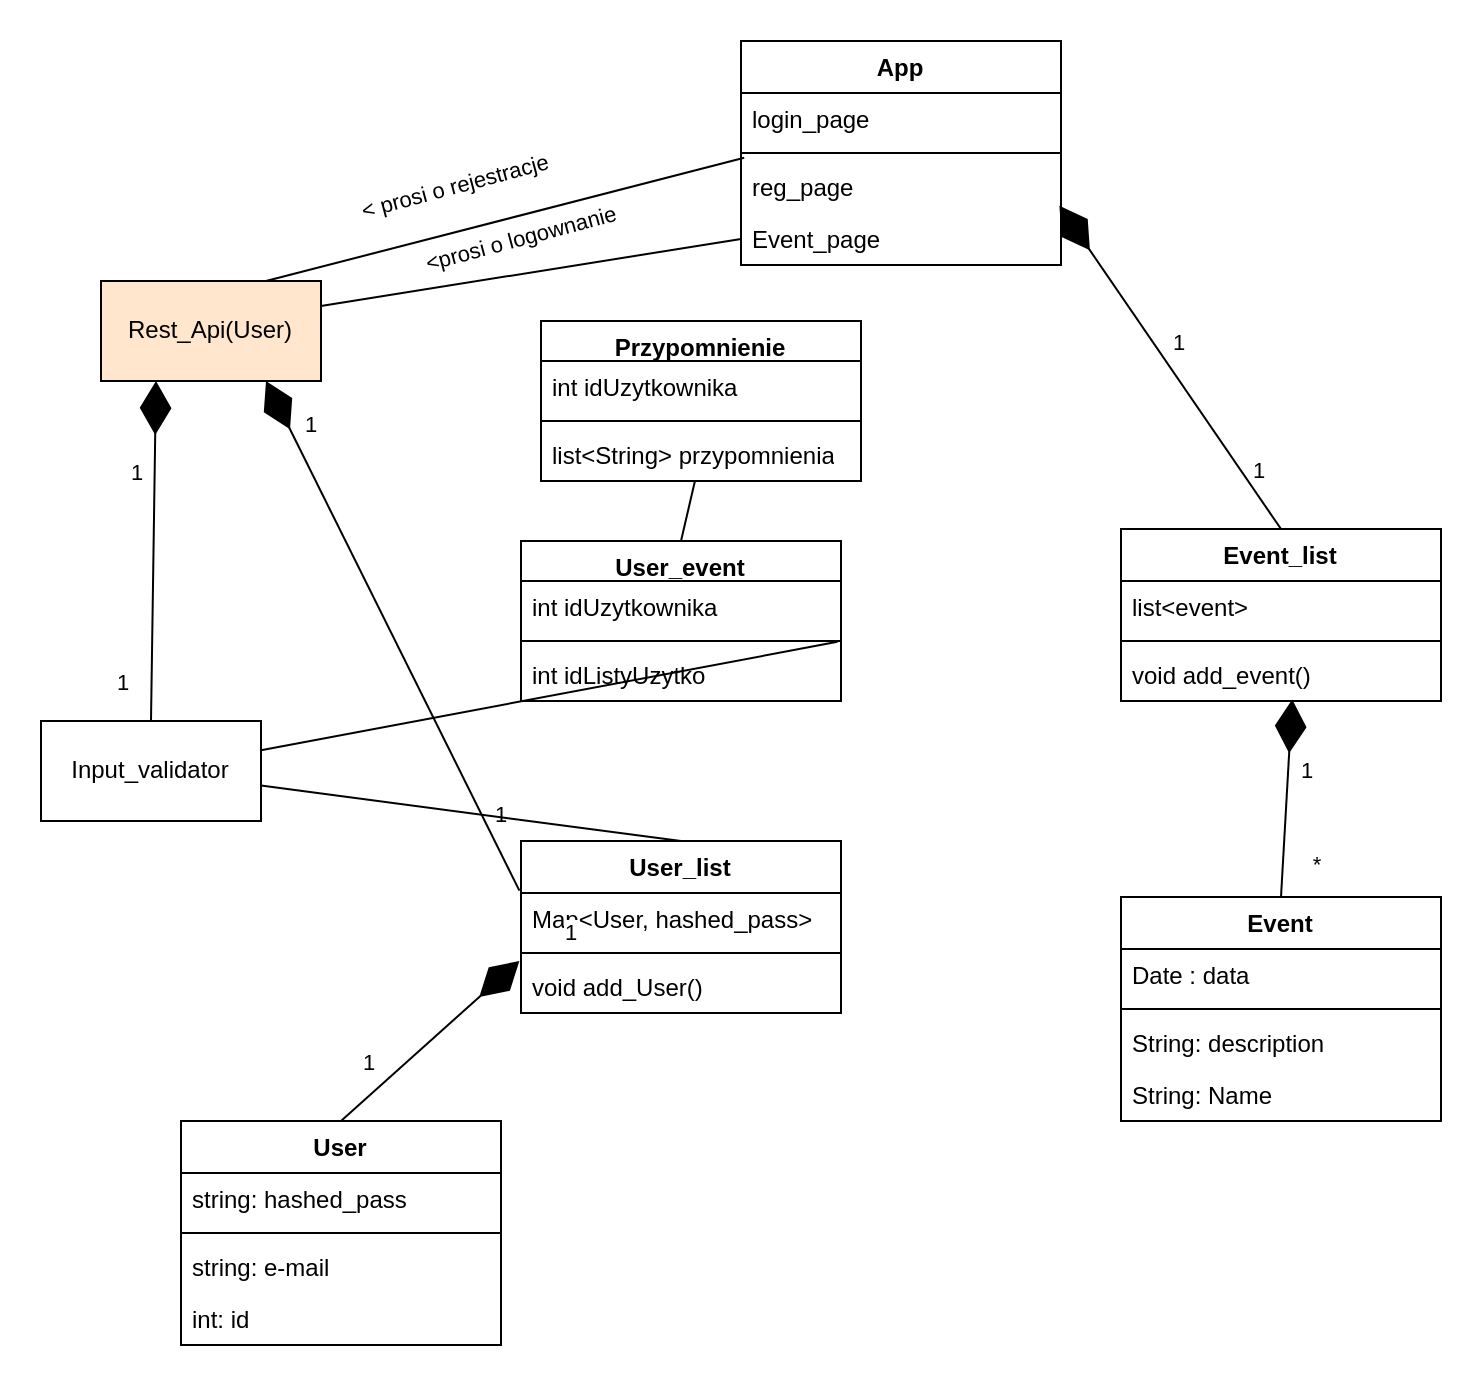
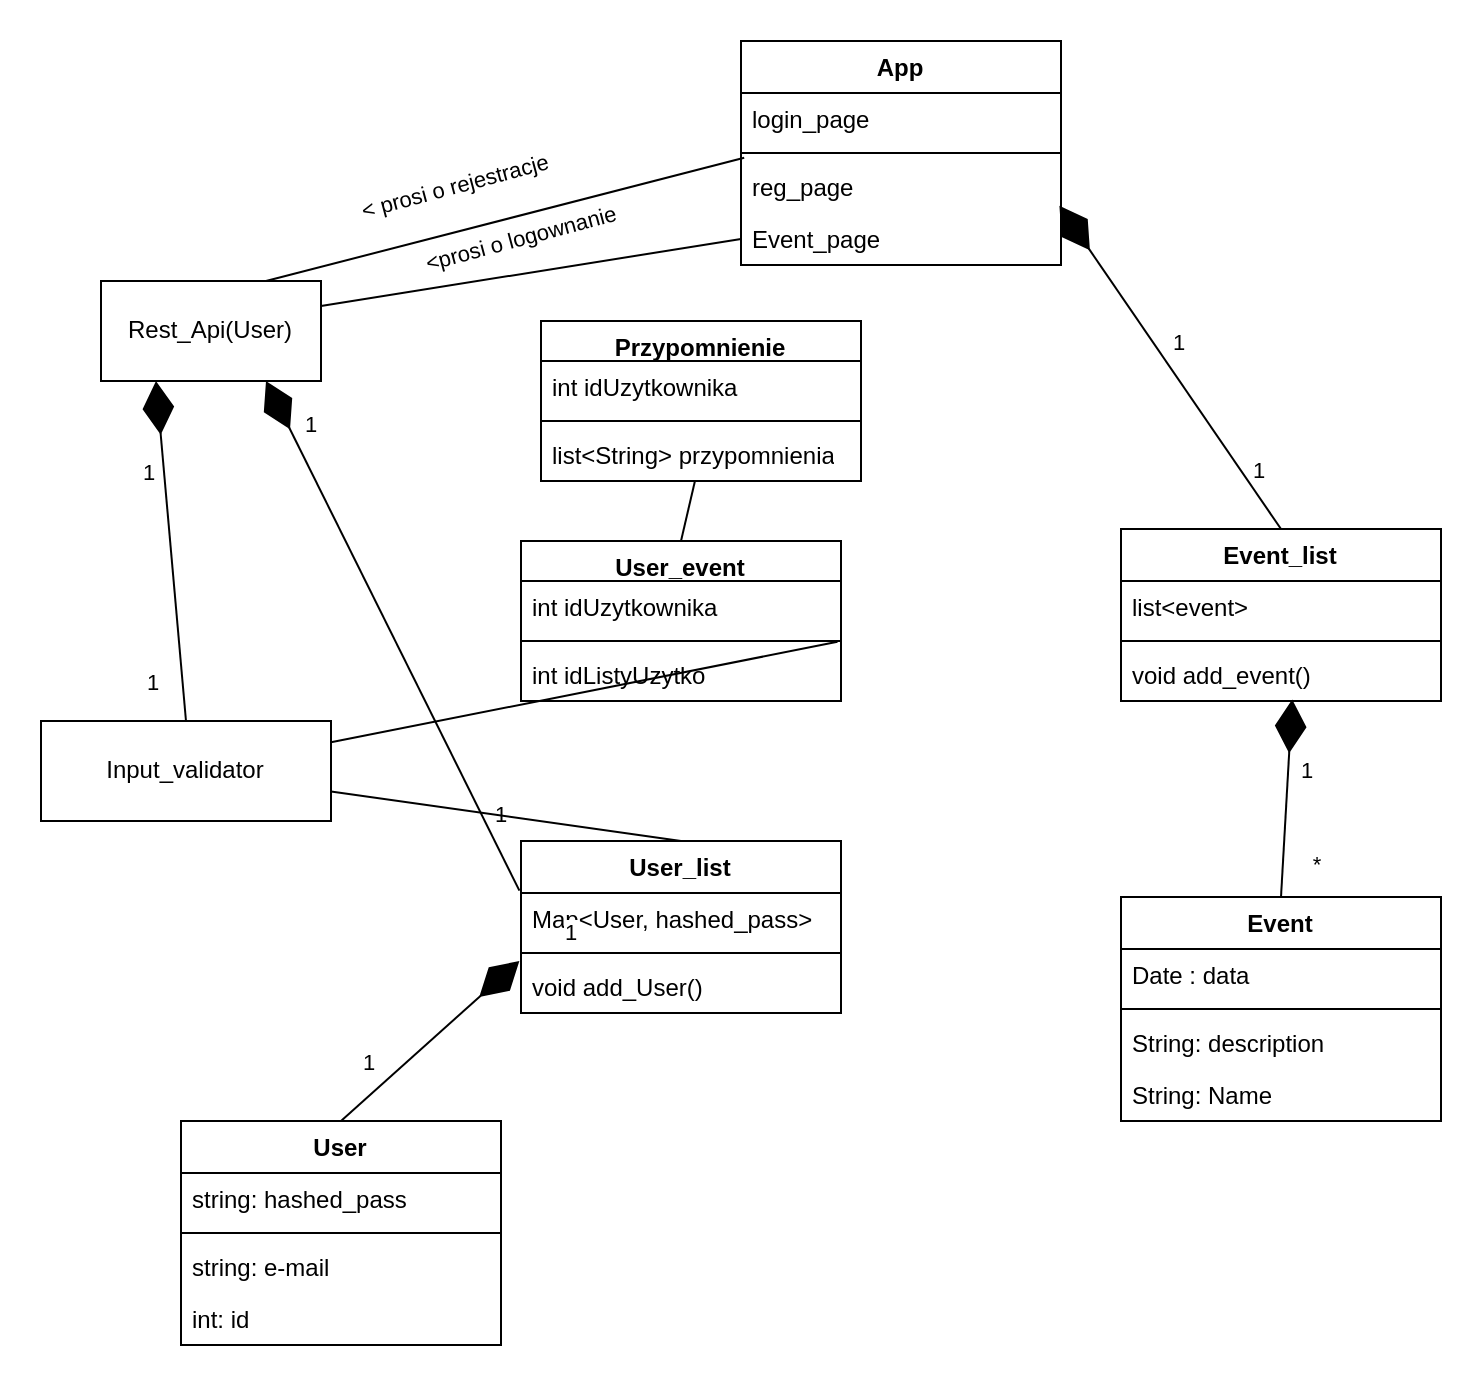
(211, 331) -> (211, 331)
(151, 771) -> (186, 771)
